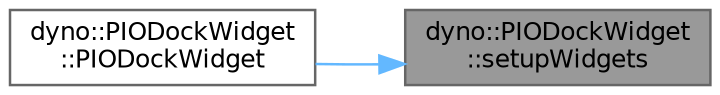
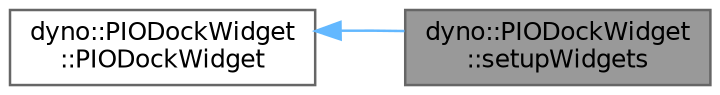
(347, 64) -> (373, 31)
